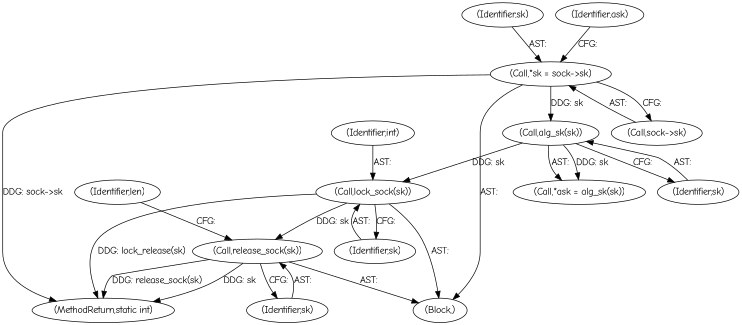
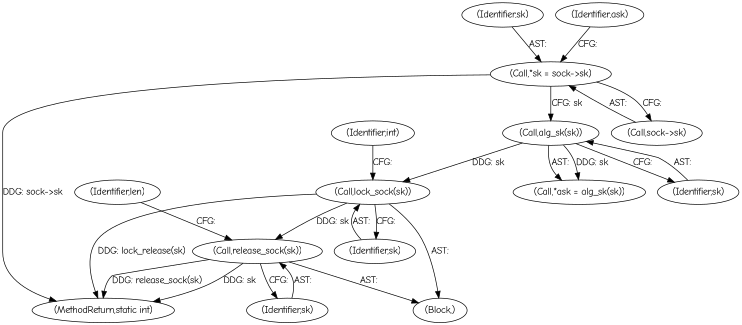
(567, 104) -> (567, 104)
(384, 163) -> (384, 163)
(480, 183) -> none
